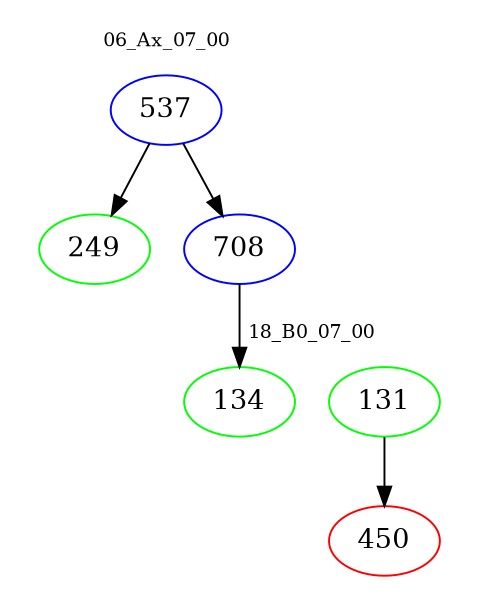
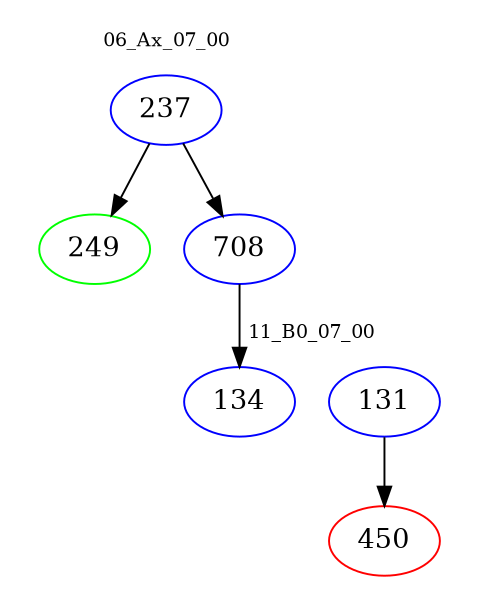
(166, 110) -> (166, 110)
(312, 333) -> (312, 333)
(240, 402) -> (240, 402)
(384, 402) -> (384, 402)
